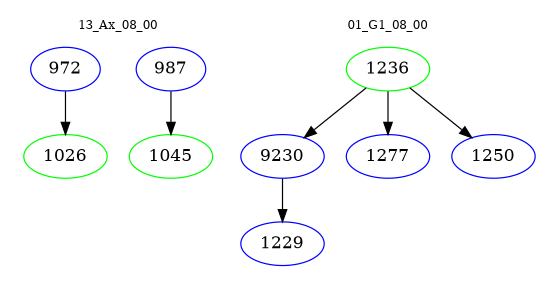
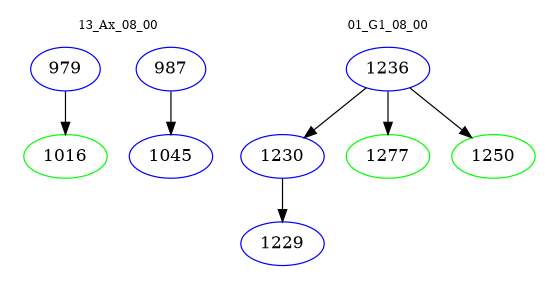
(65, 69) -> (65, 69)
(388, 69) -> (388, 69)
(65, 156) -> (65, 156)
(171, 156) -> (171, 156)
(283, 156) -> (283, 156)
(388, 156) -> (388, 156)
(493, 156) -> (493, 156)
